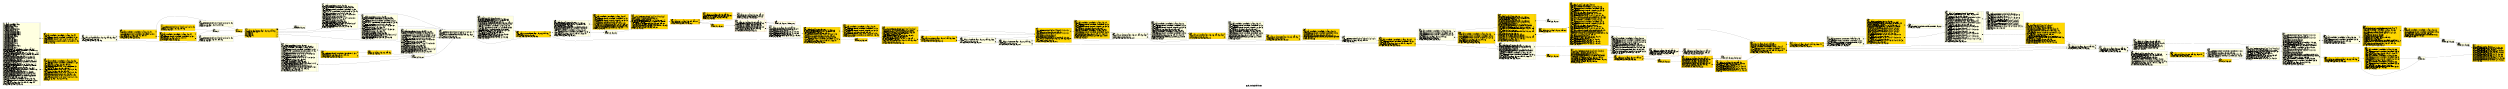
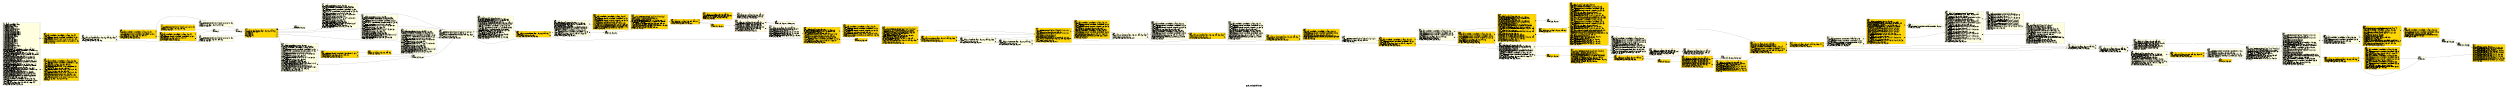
(239, 31) -> (239, 31)
(2045, 33) -> (2045, 33)
